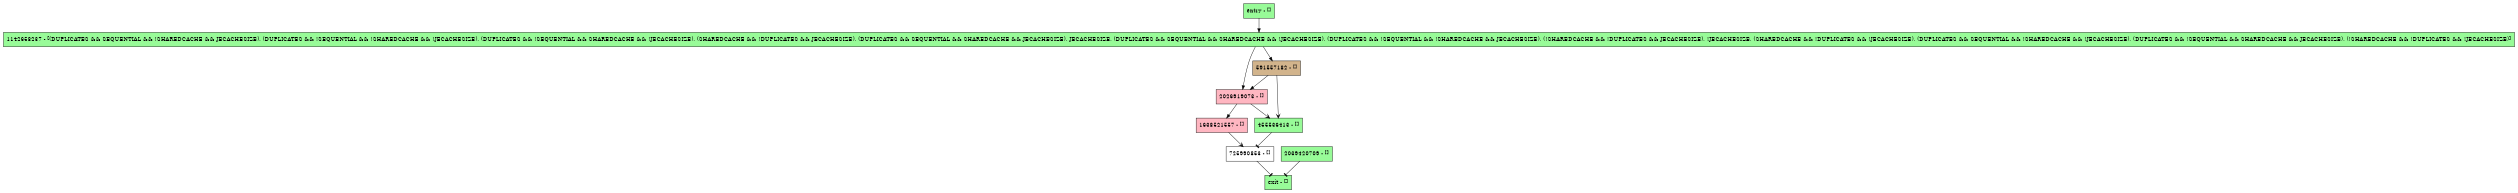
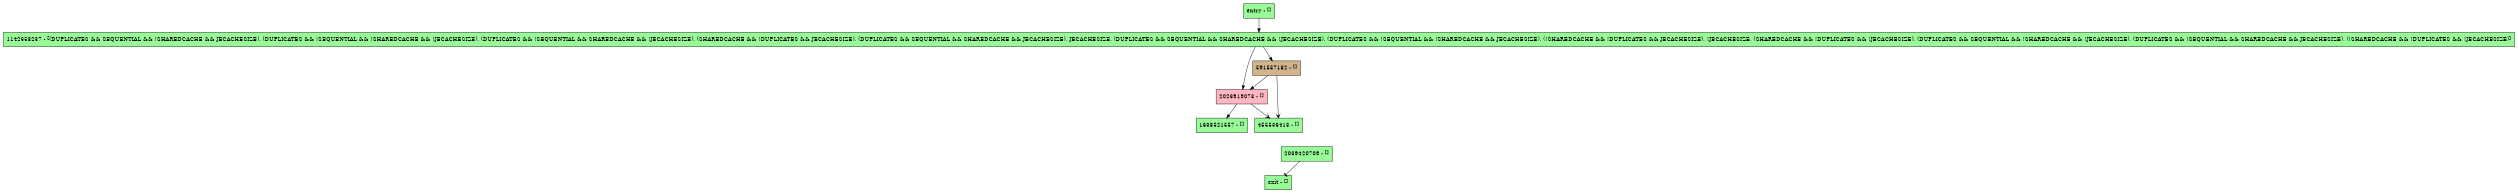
(1222, 125) -> (1222, 125)
(1250, 154) -> none
